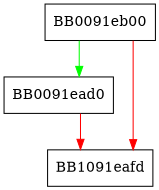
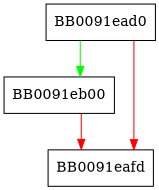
(79, 54) -> (80, 54)
(100, 168) -> (101, 168)
